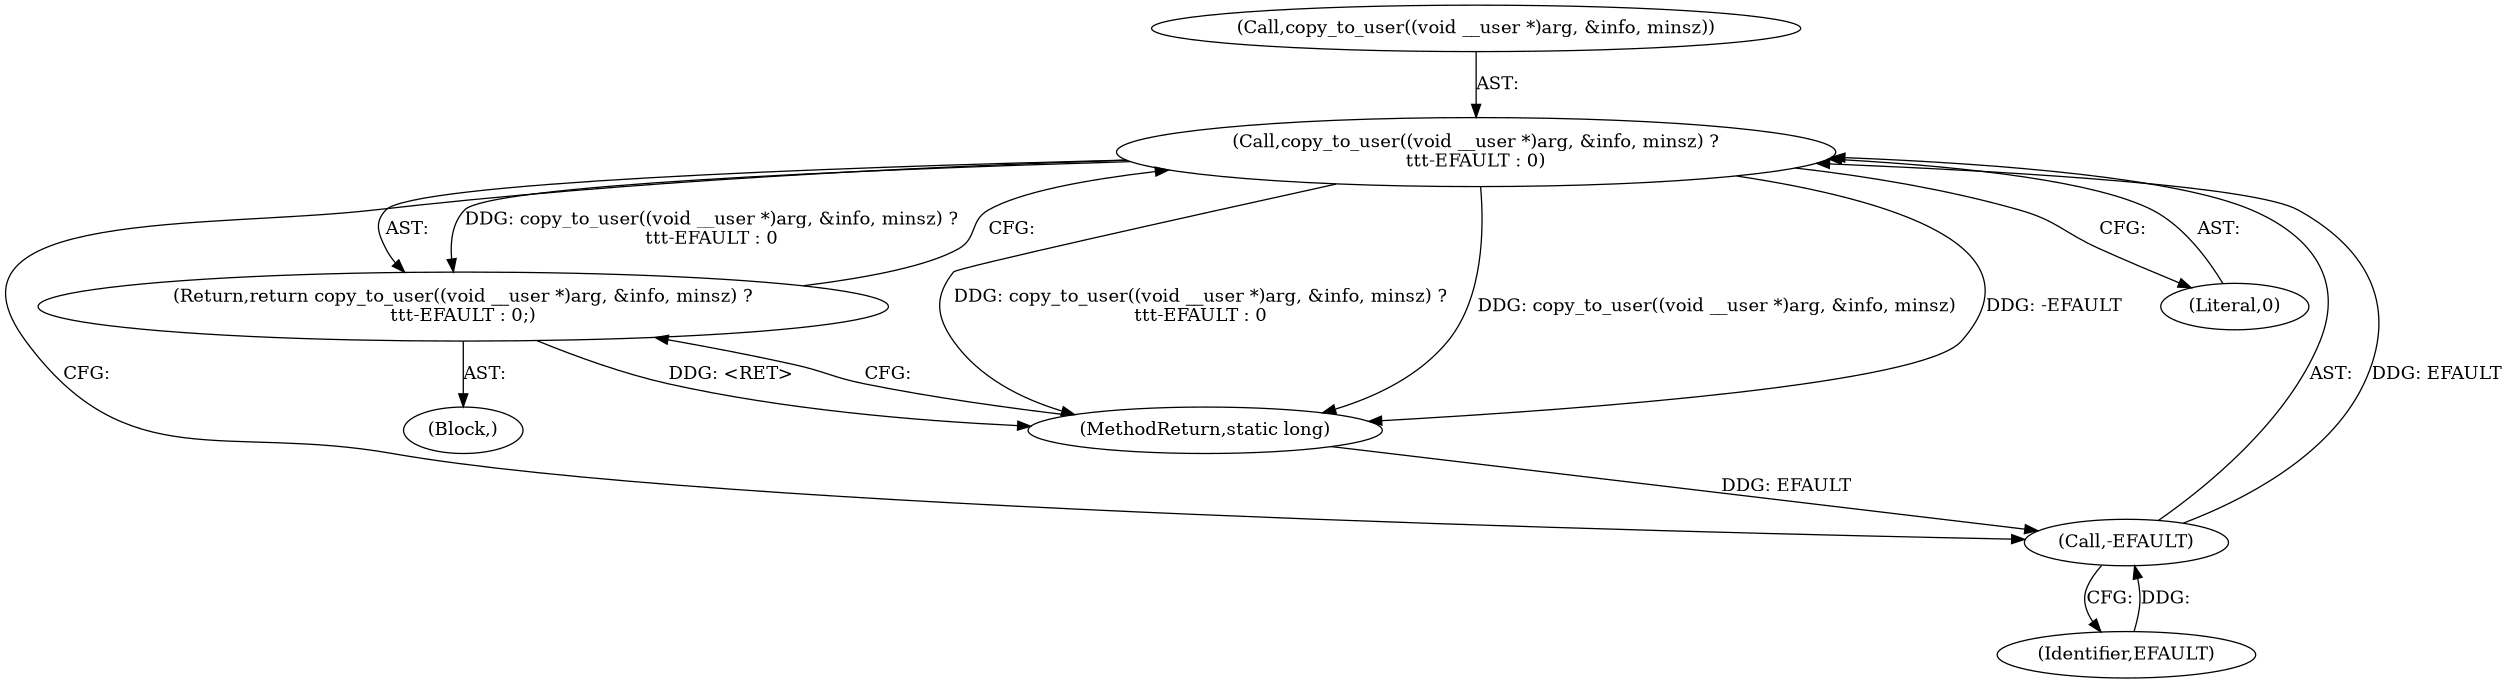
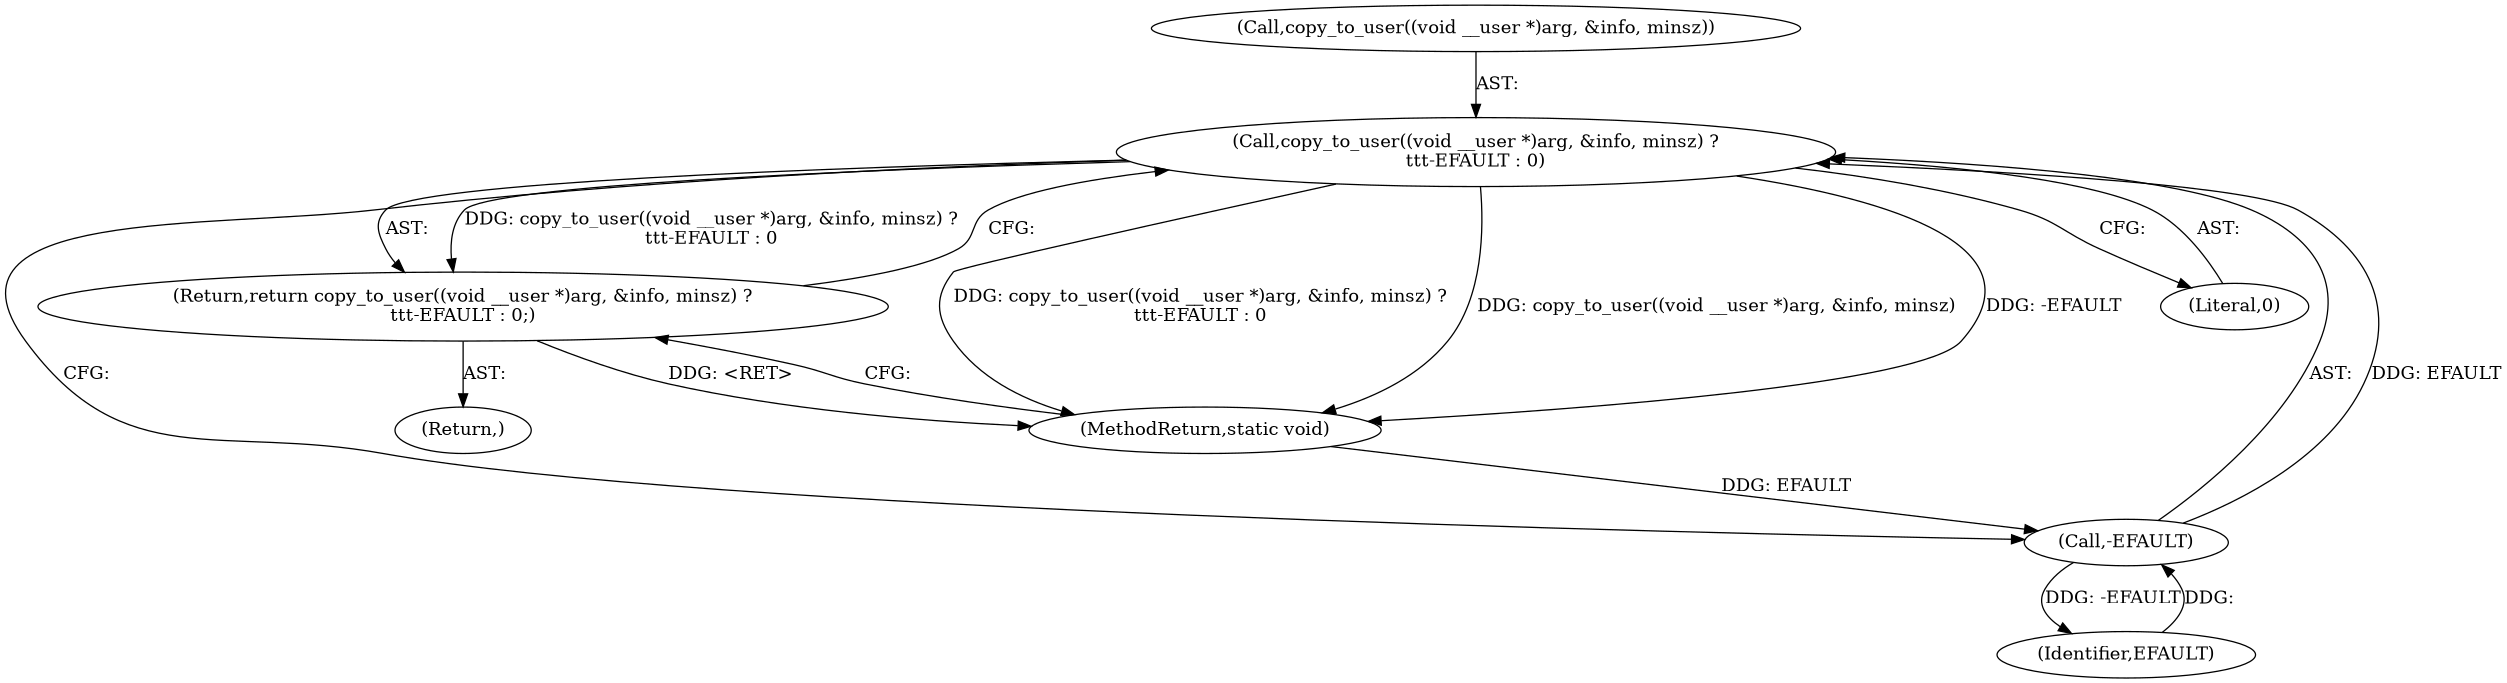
(463, 430) -> (463, 430)
(1205, 430) -> (1205, 430)
(2113, 599) -> (2113, 599)
